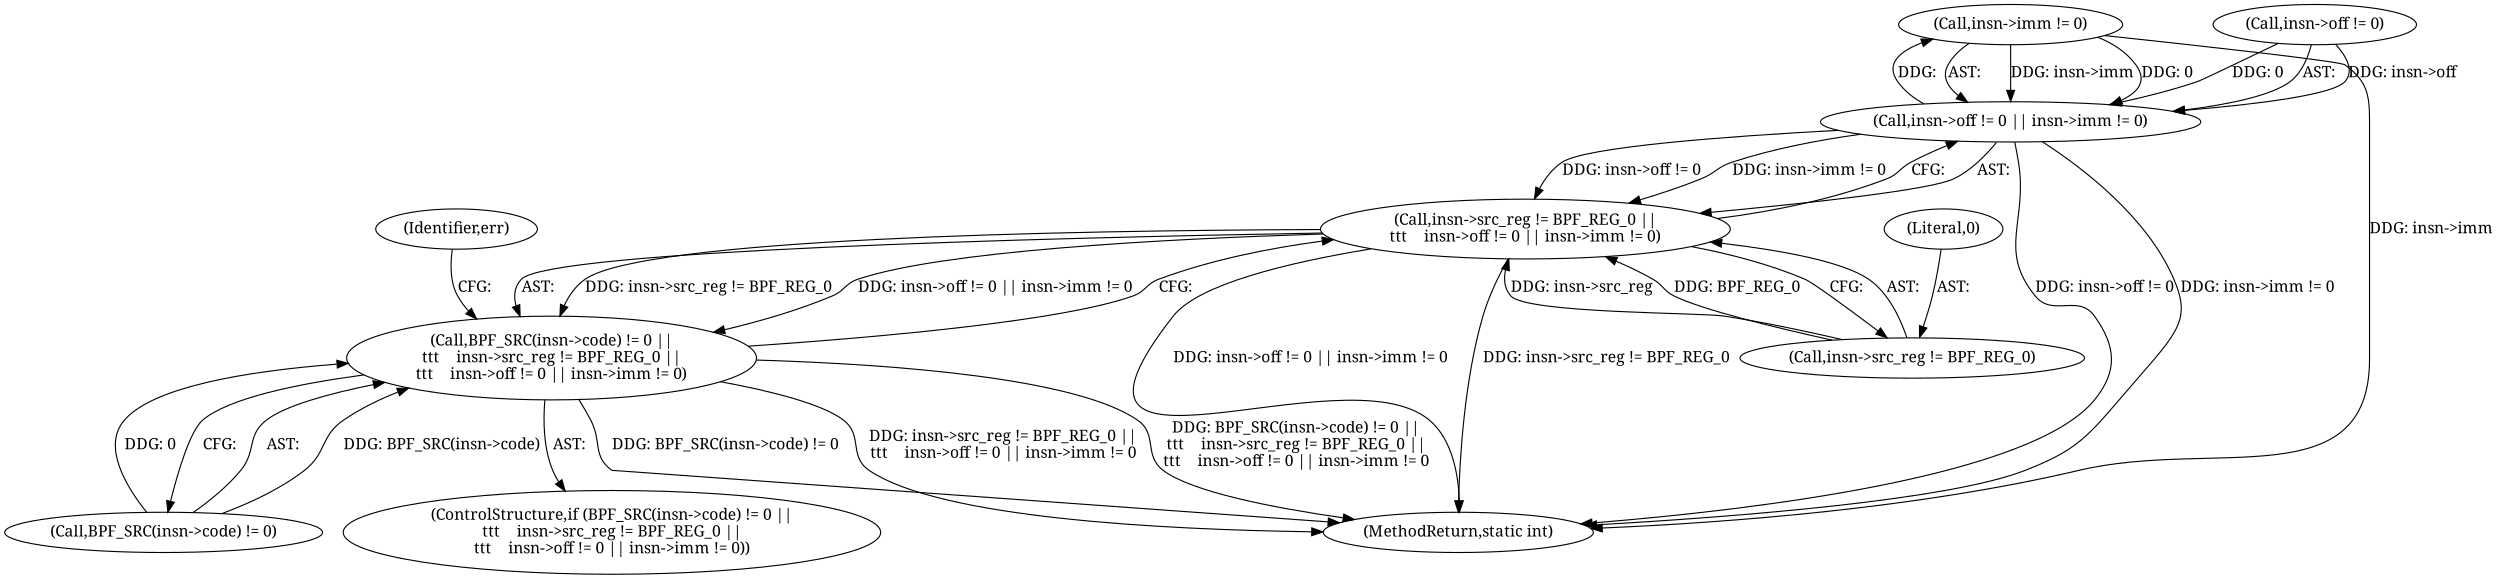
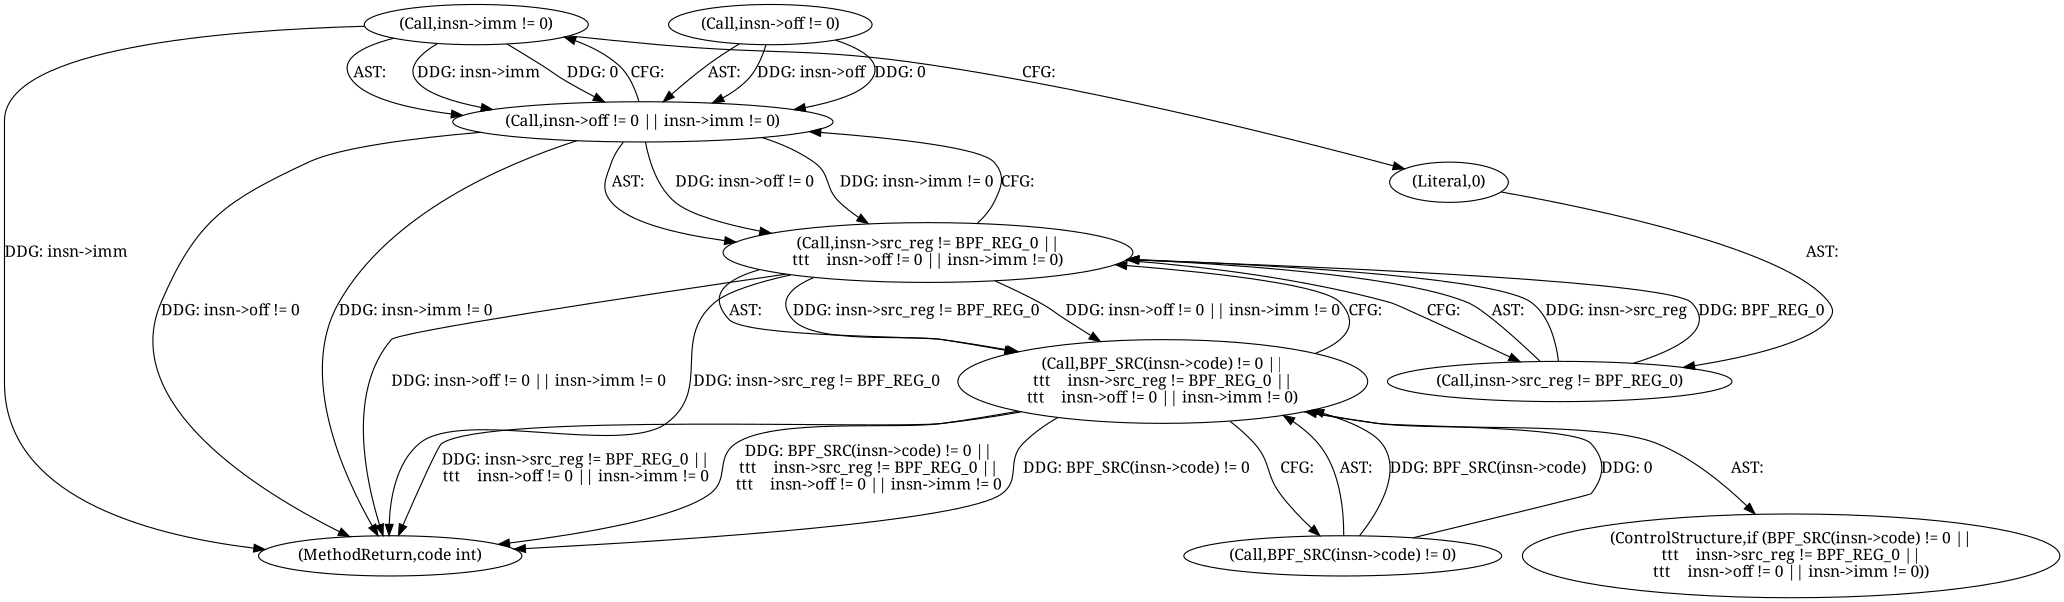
(1919, 73) -> (650, 73)
none -> (985, 74)
(457, 229) -> none
(1458, 532) -> (390, 556)
